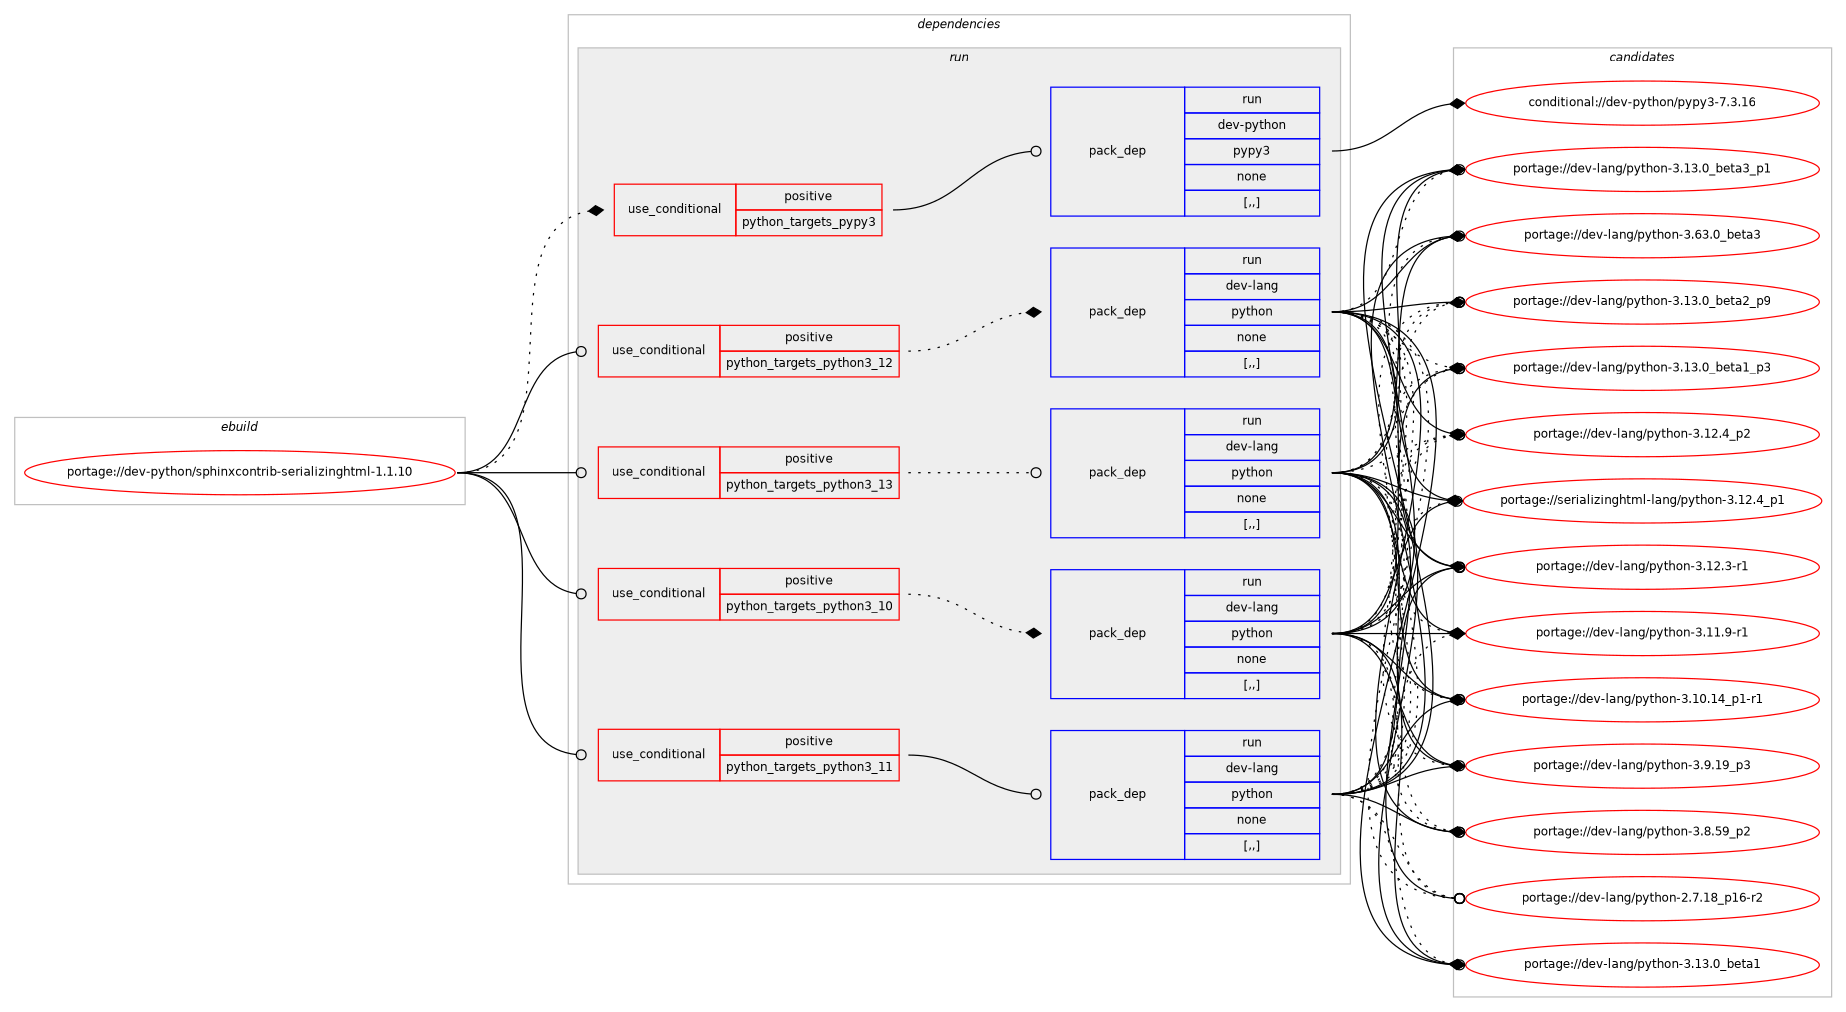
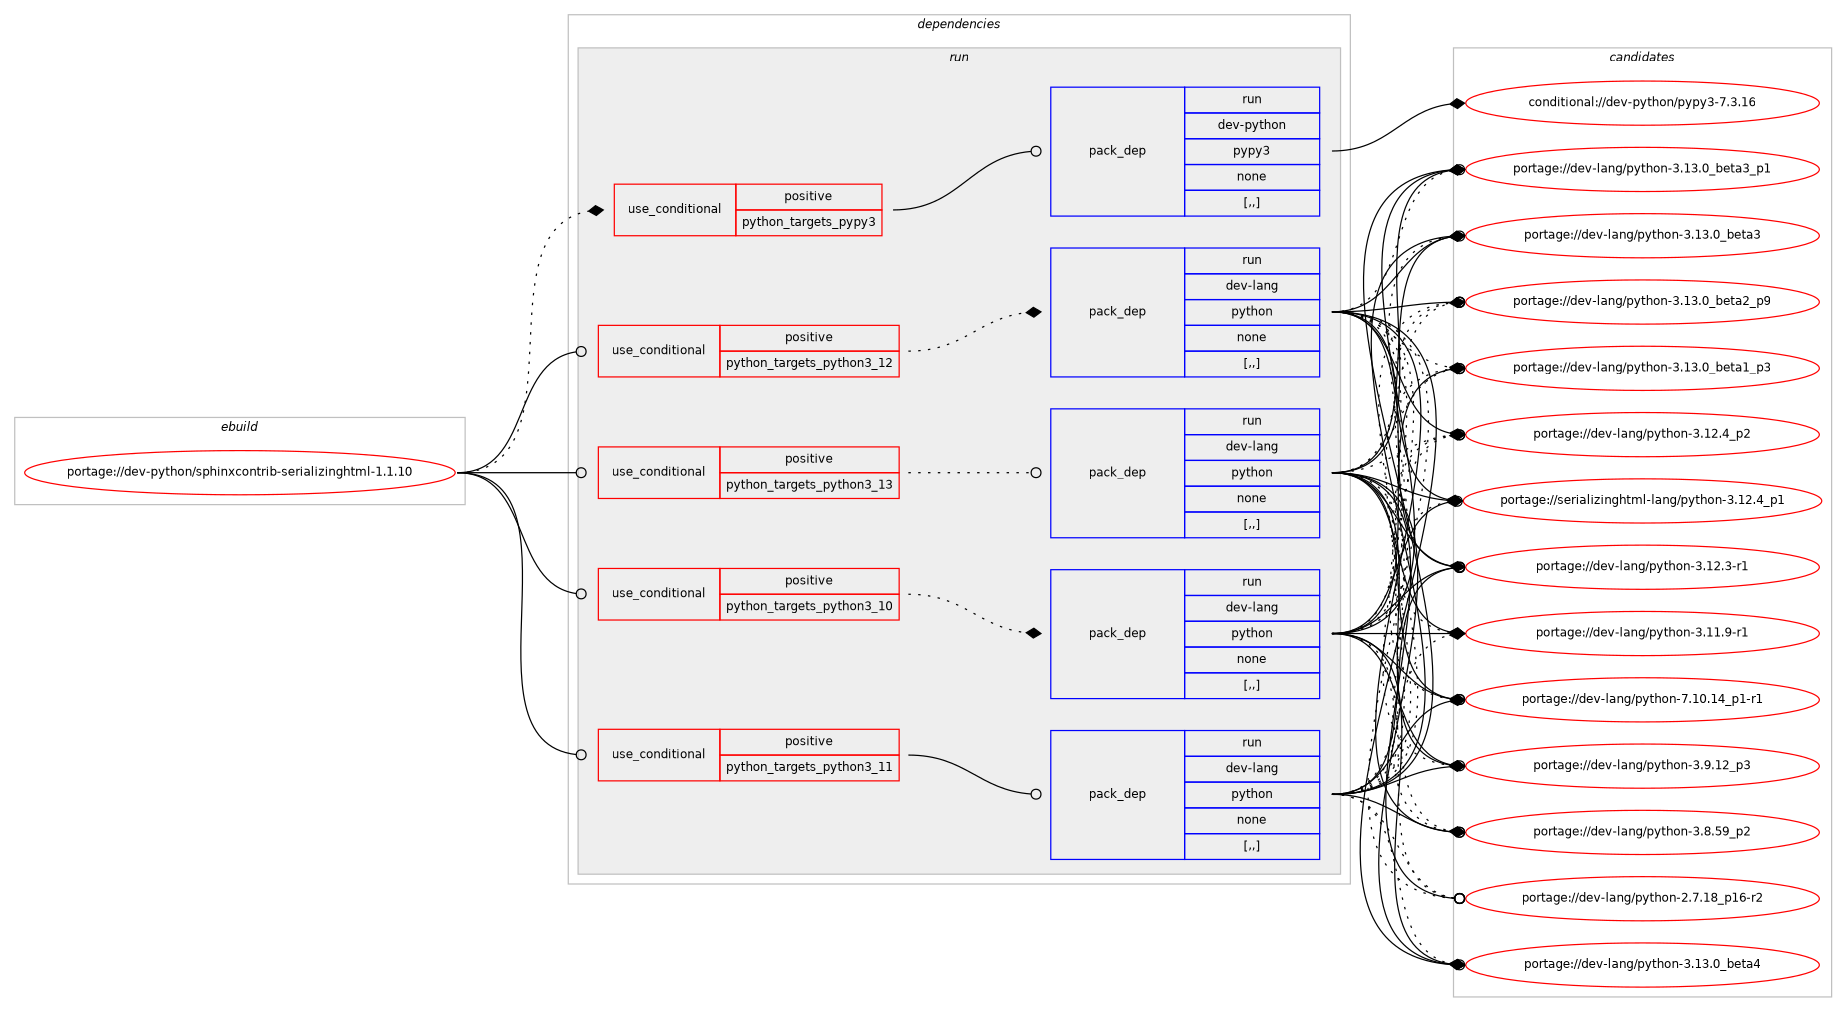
(1643, 236) -> (1643, 236)
(1643, 700) -> (1643, 700)
(1643, 766) -> (1643, 766)
(1643, 965) -> (1643, 965)
